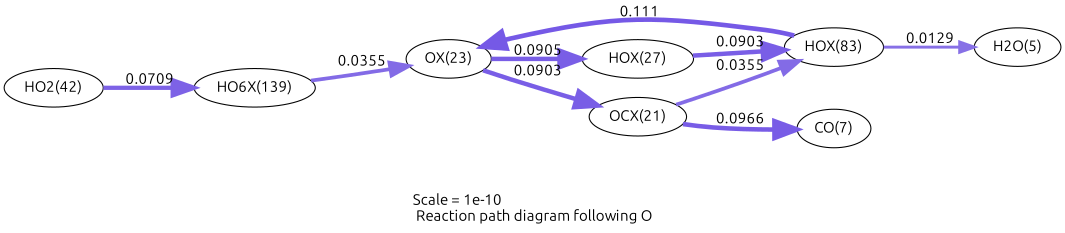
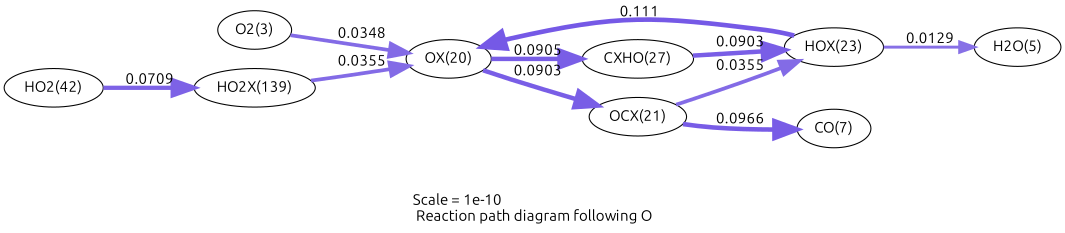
none -> (255, 30)
(834, 47) -> (834, 47)
(449, 59) -> (449, 59)
(638, 59) -> (638, 59)
(255, 88) -> (255, 88)
